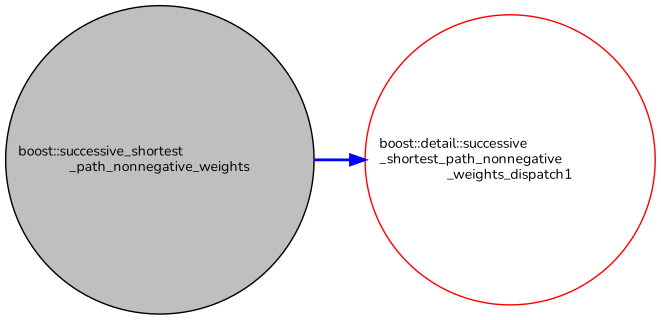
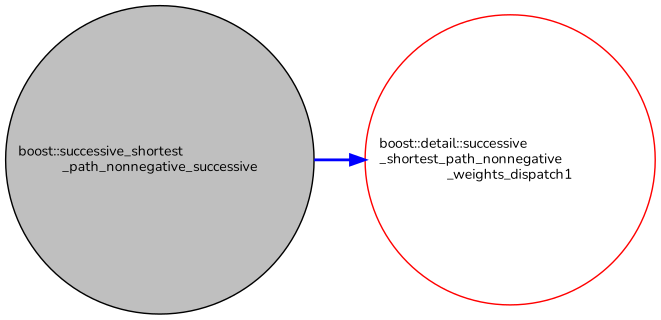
(160, 160) -> (160, 160)
